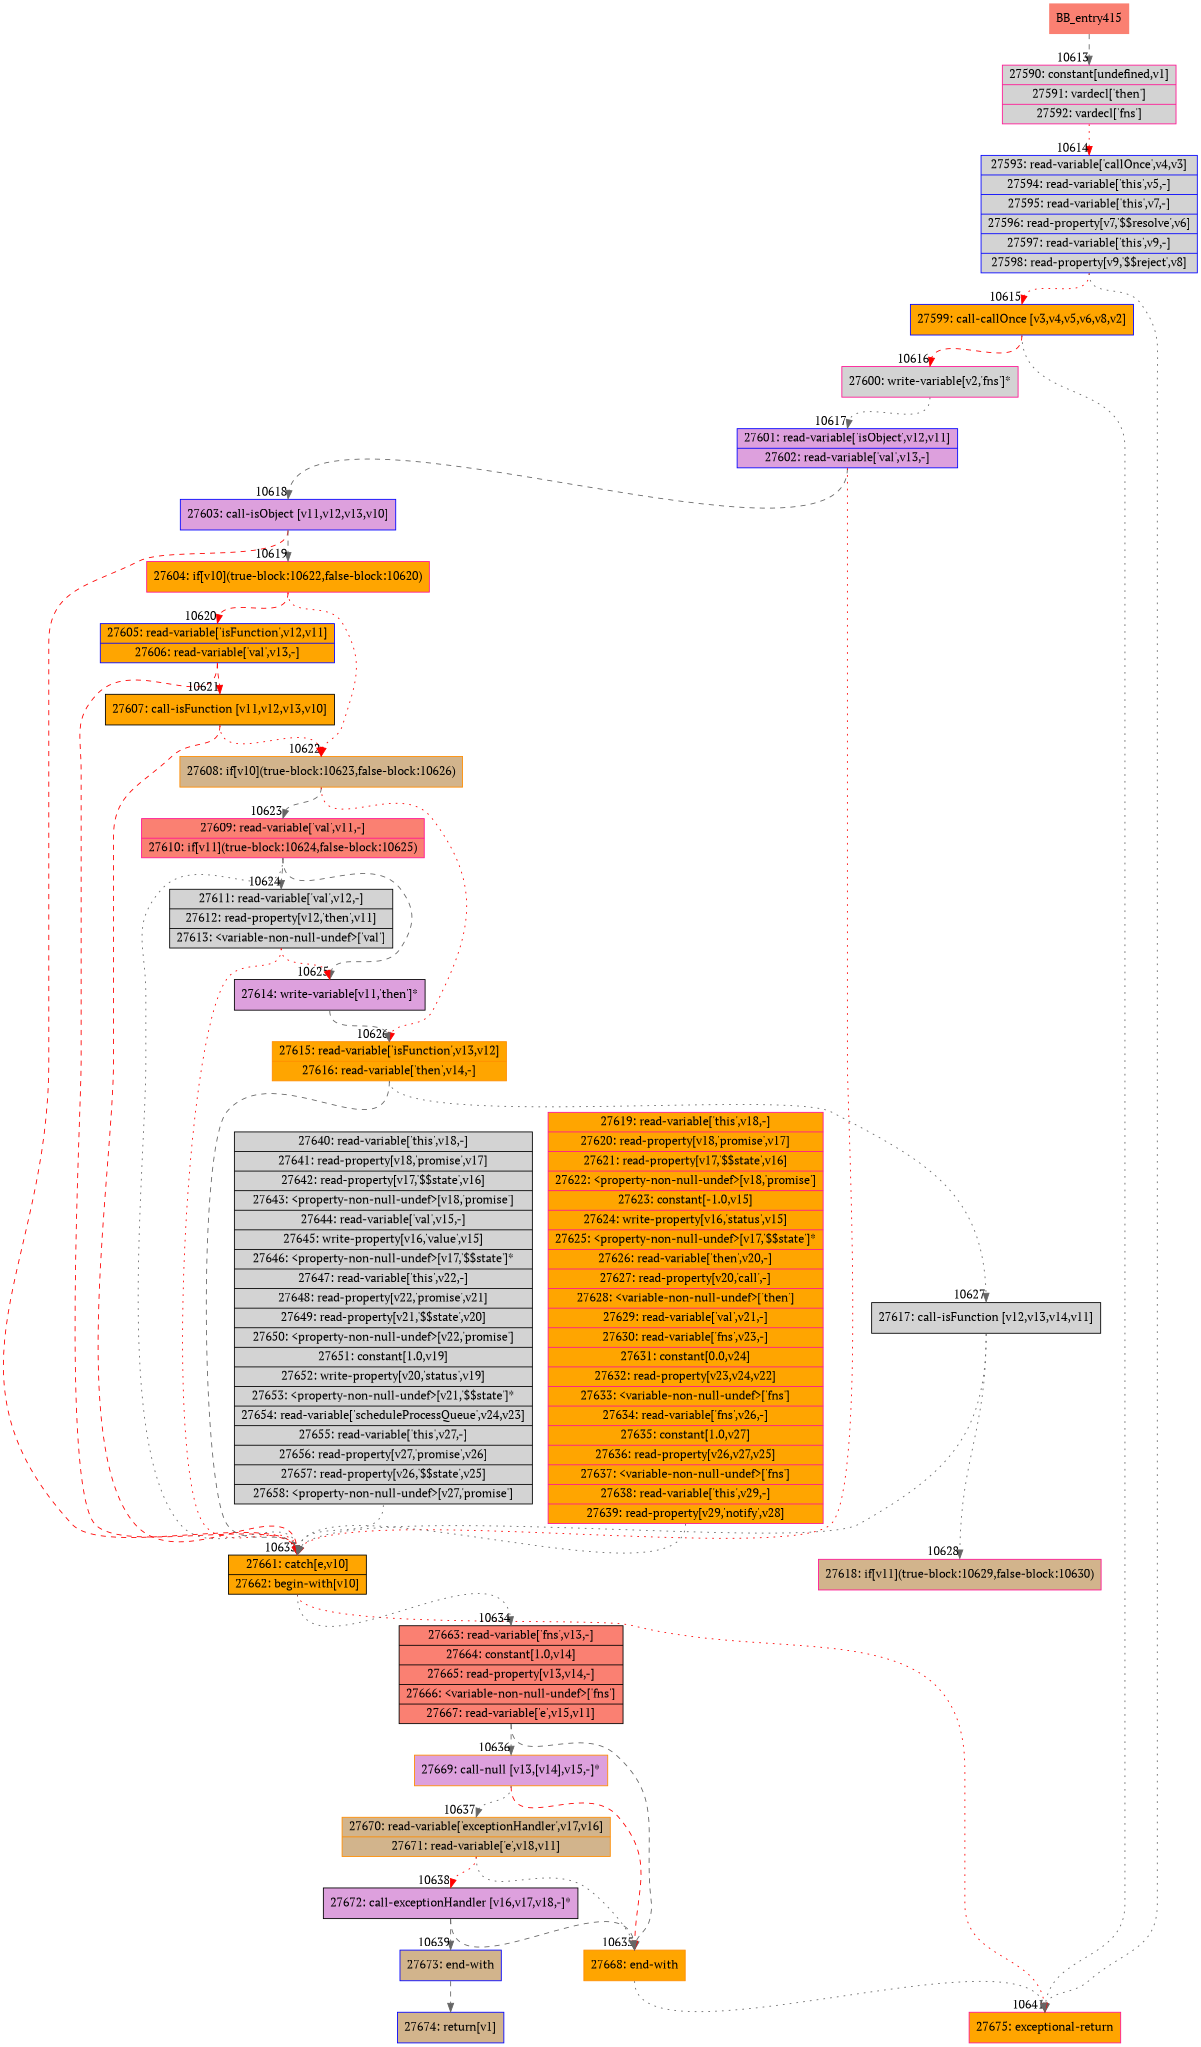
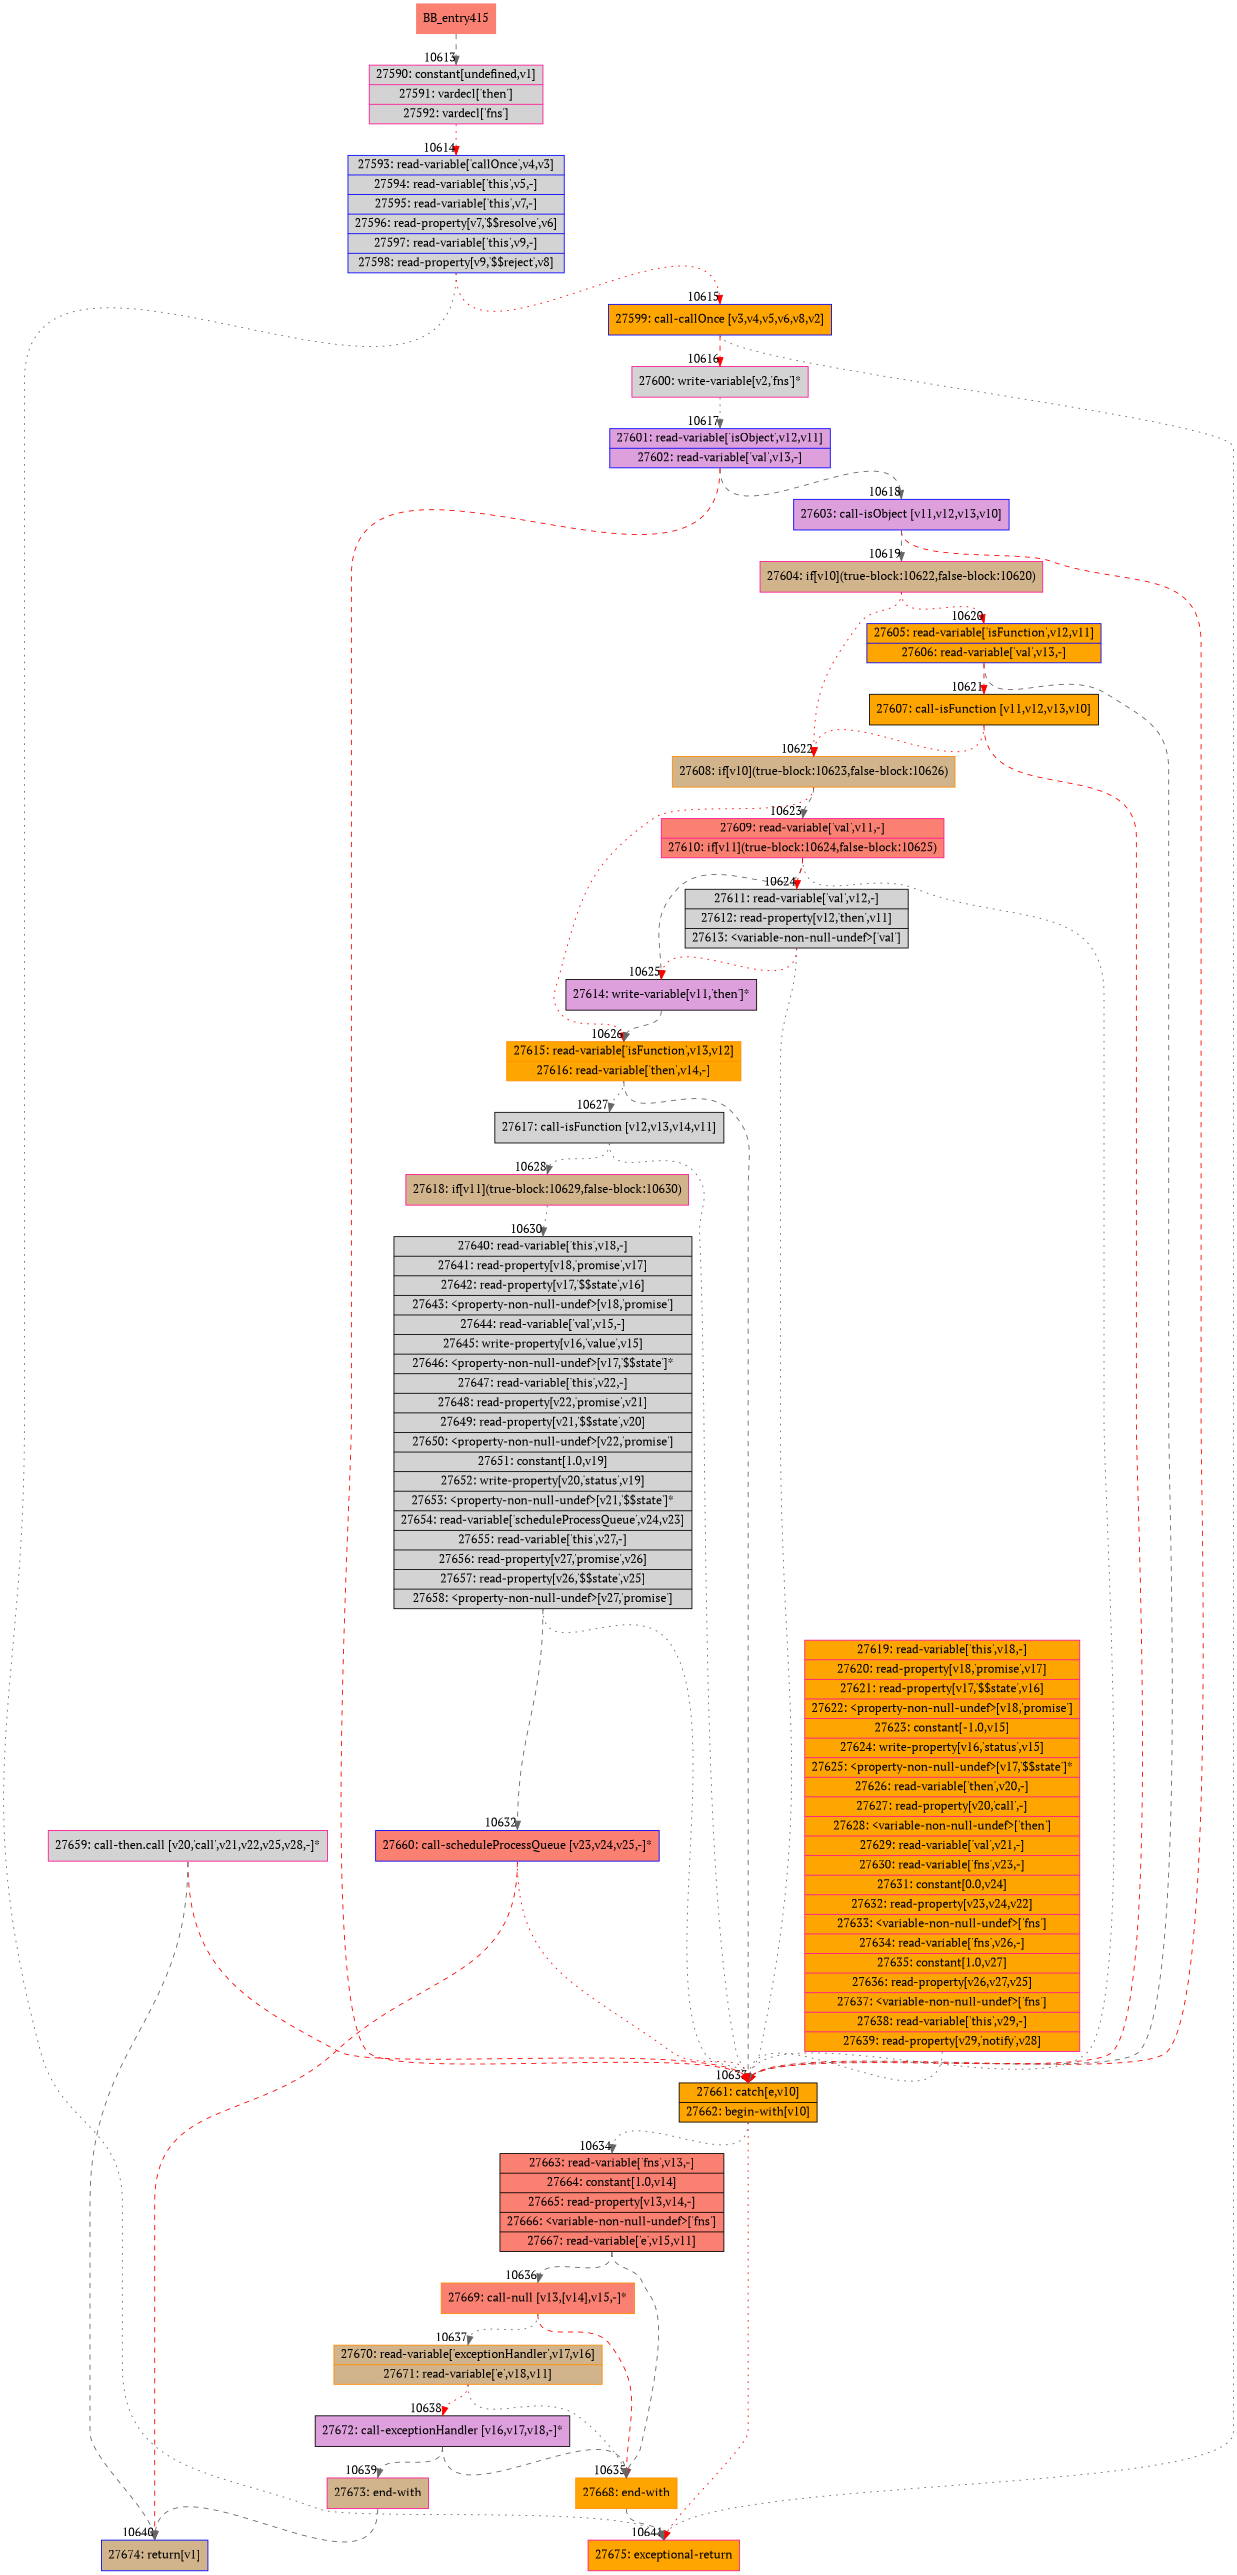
(288, 577) -> (901, 577)
(257, 608) -> (938, 608)
(282, 869) -> (801, 869)
(79, 1141) -> (1170, 1485)
none -> (546, 1217)
(852, 1265) -> (351, 1283)
(184, 1267) -> (782, 1513)
(511, 1770) -> (538, 2298)
none -> (188, 1846)
none -> (517, 1846)
(451, 1965) -> (378, 2493)
(836, 1997) -> (641, 2523)
